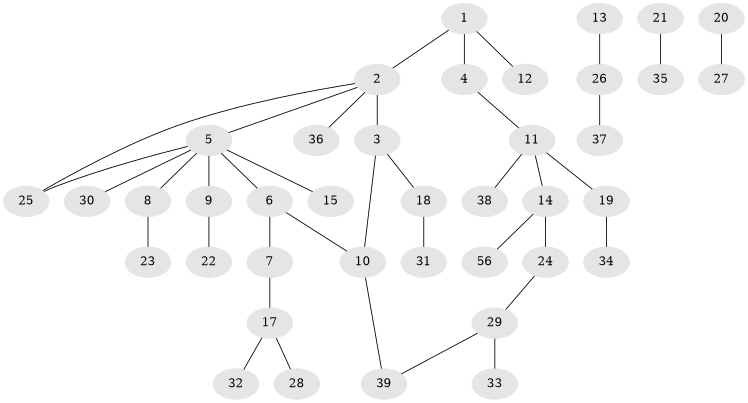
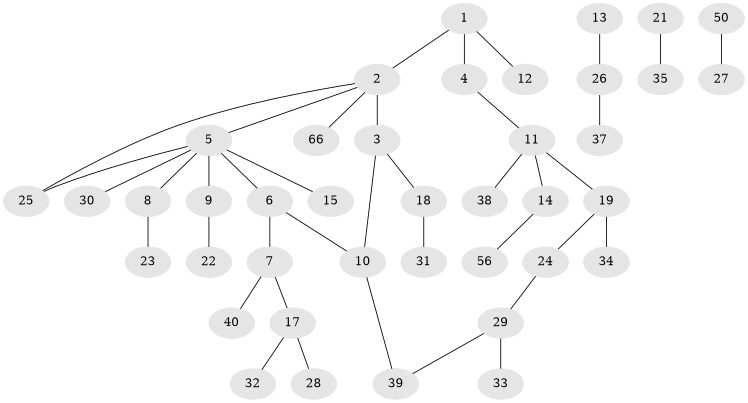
(721, 19) -> (721, 19)
(316, 140) -> (316, 140)
(546, 232) -> (576, 232)
none -> (232, 323)
